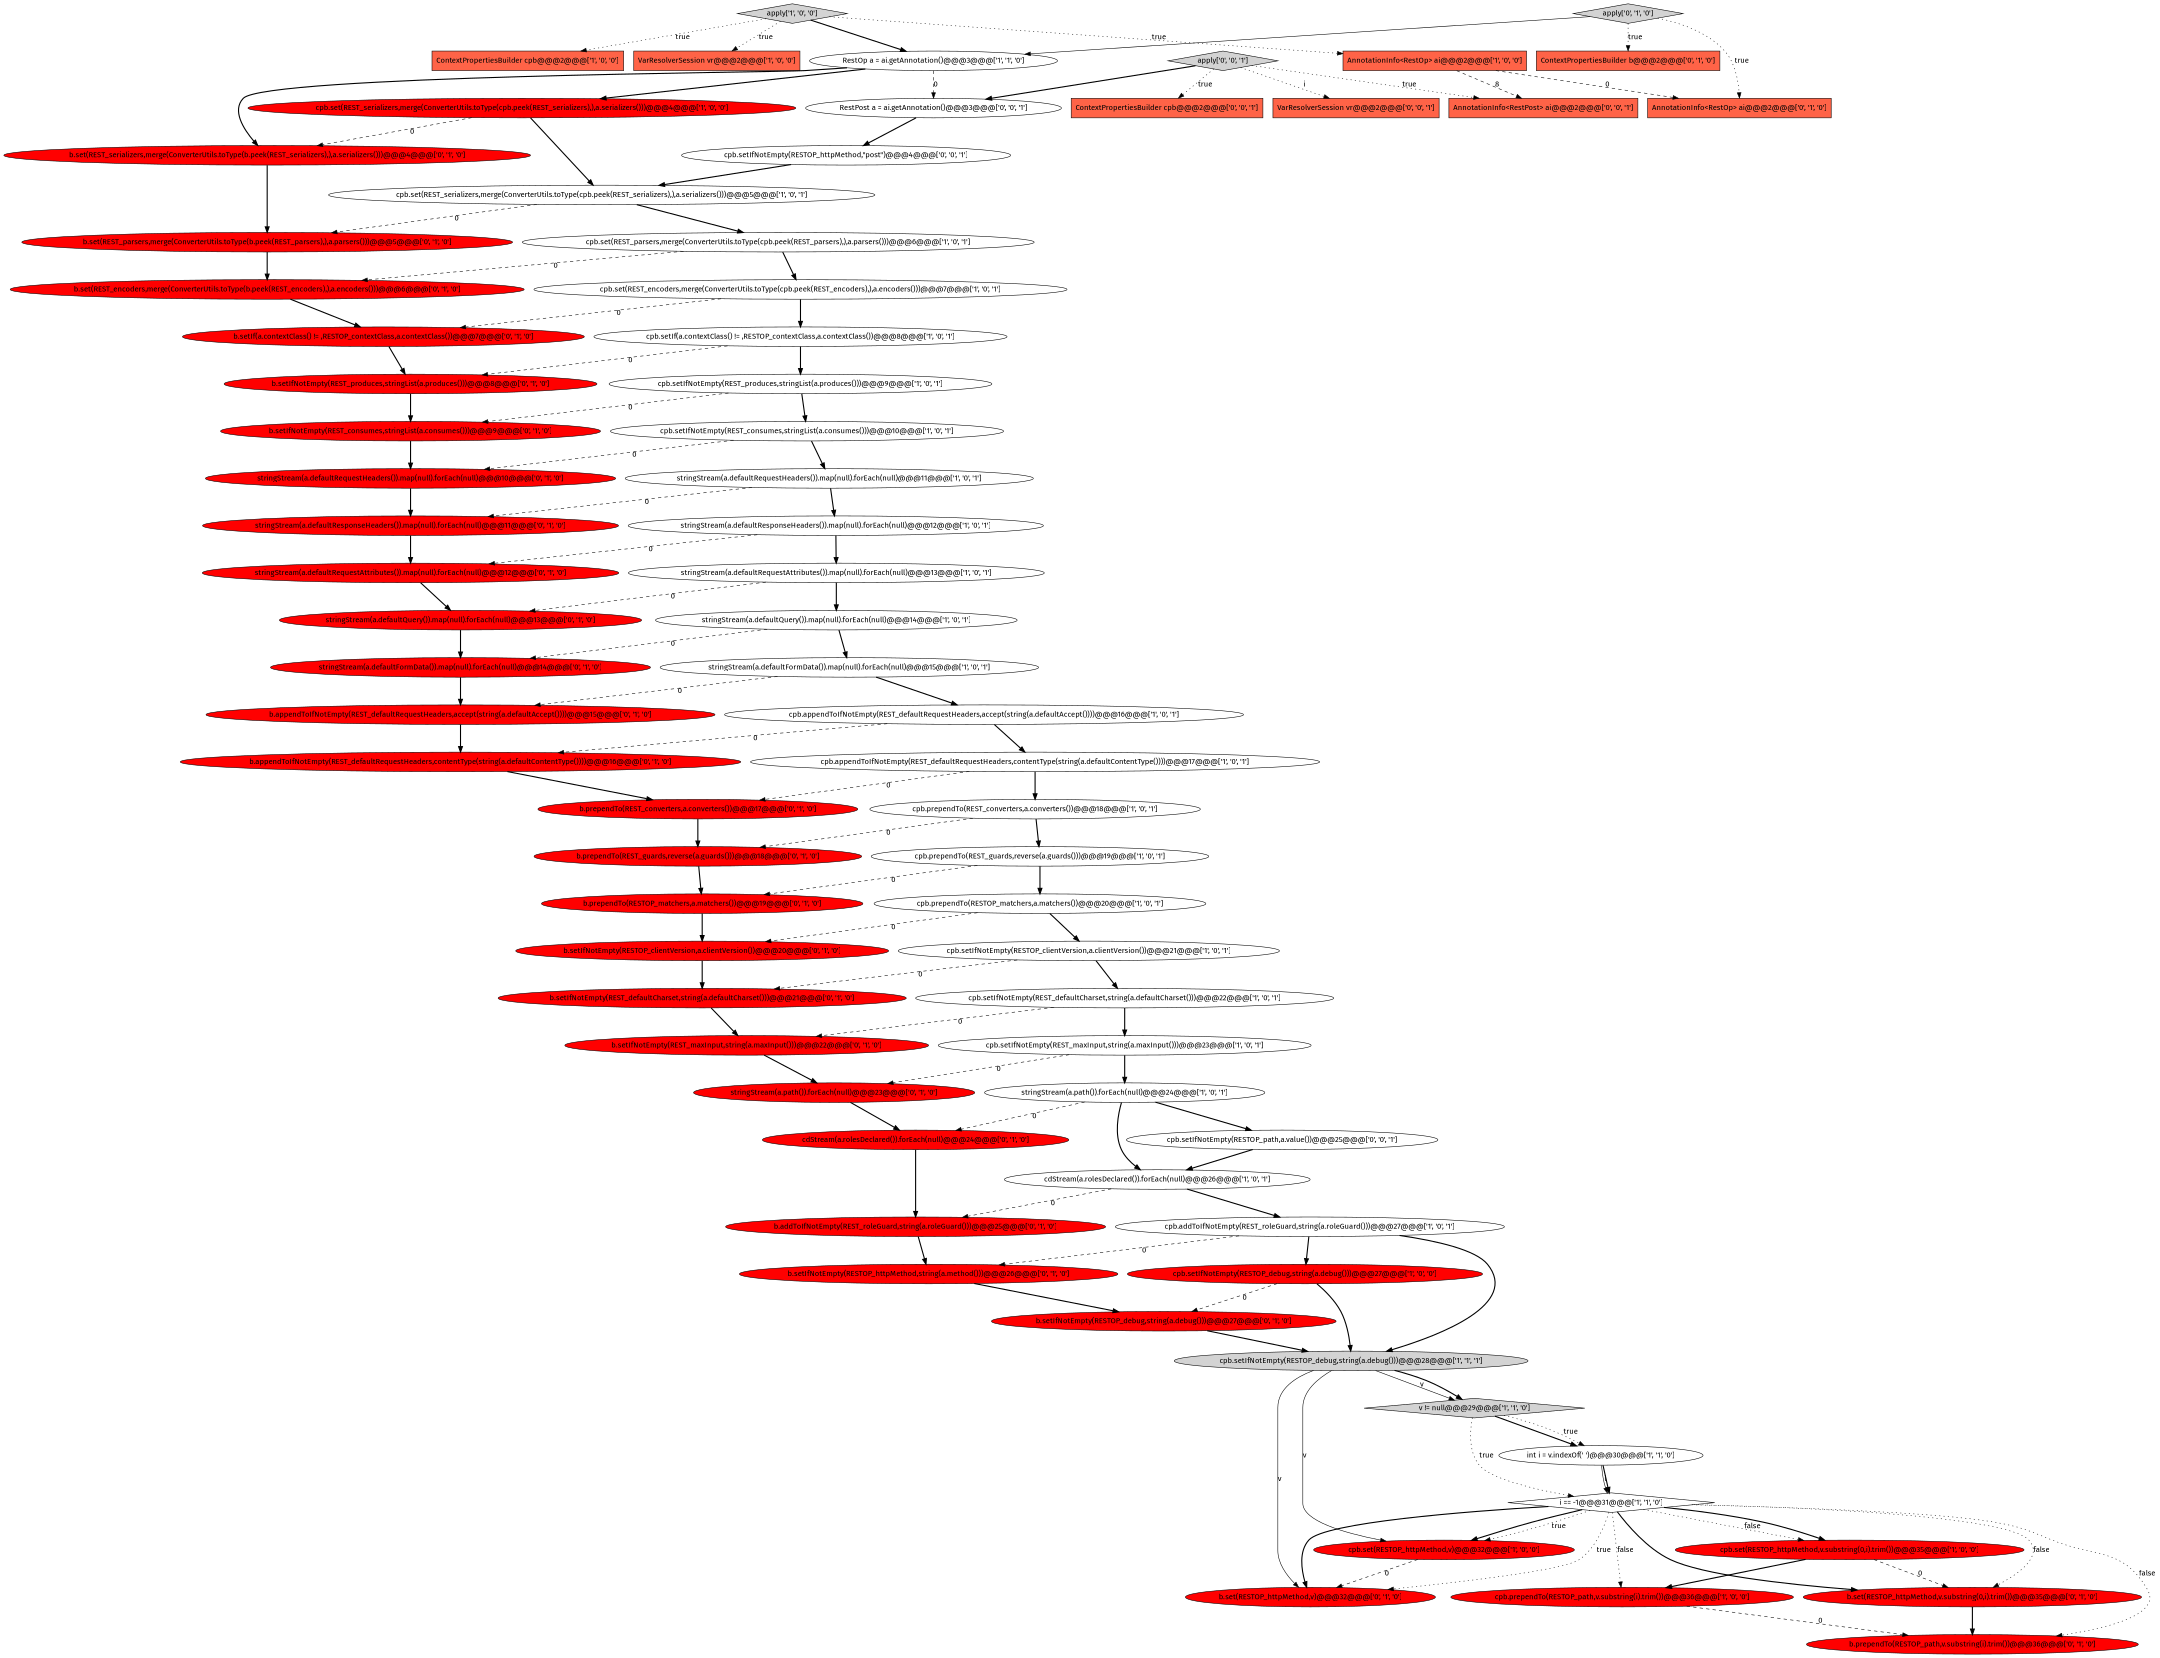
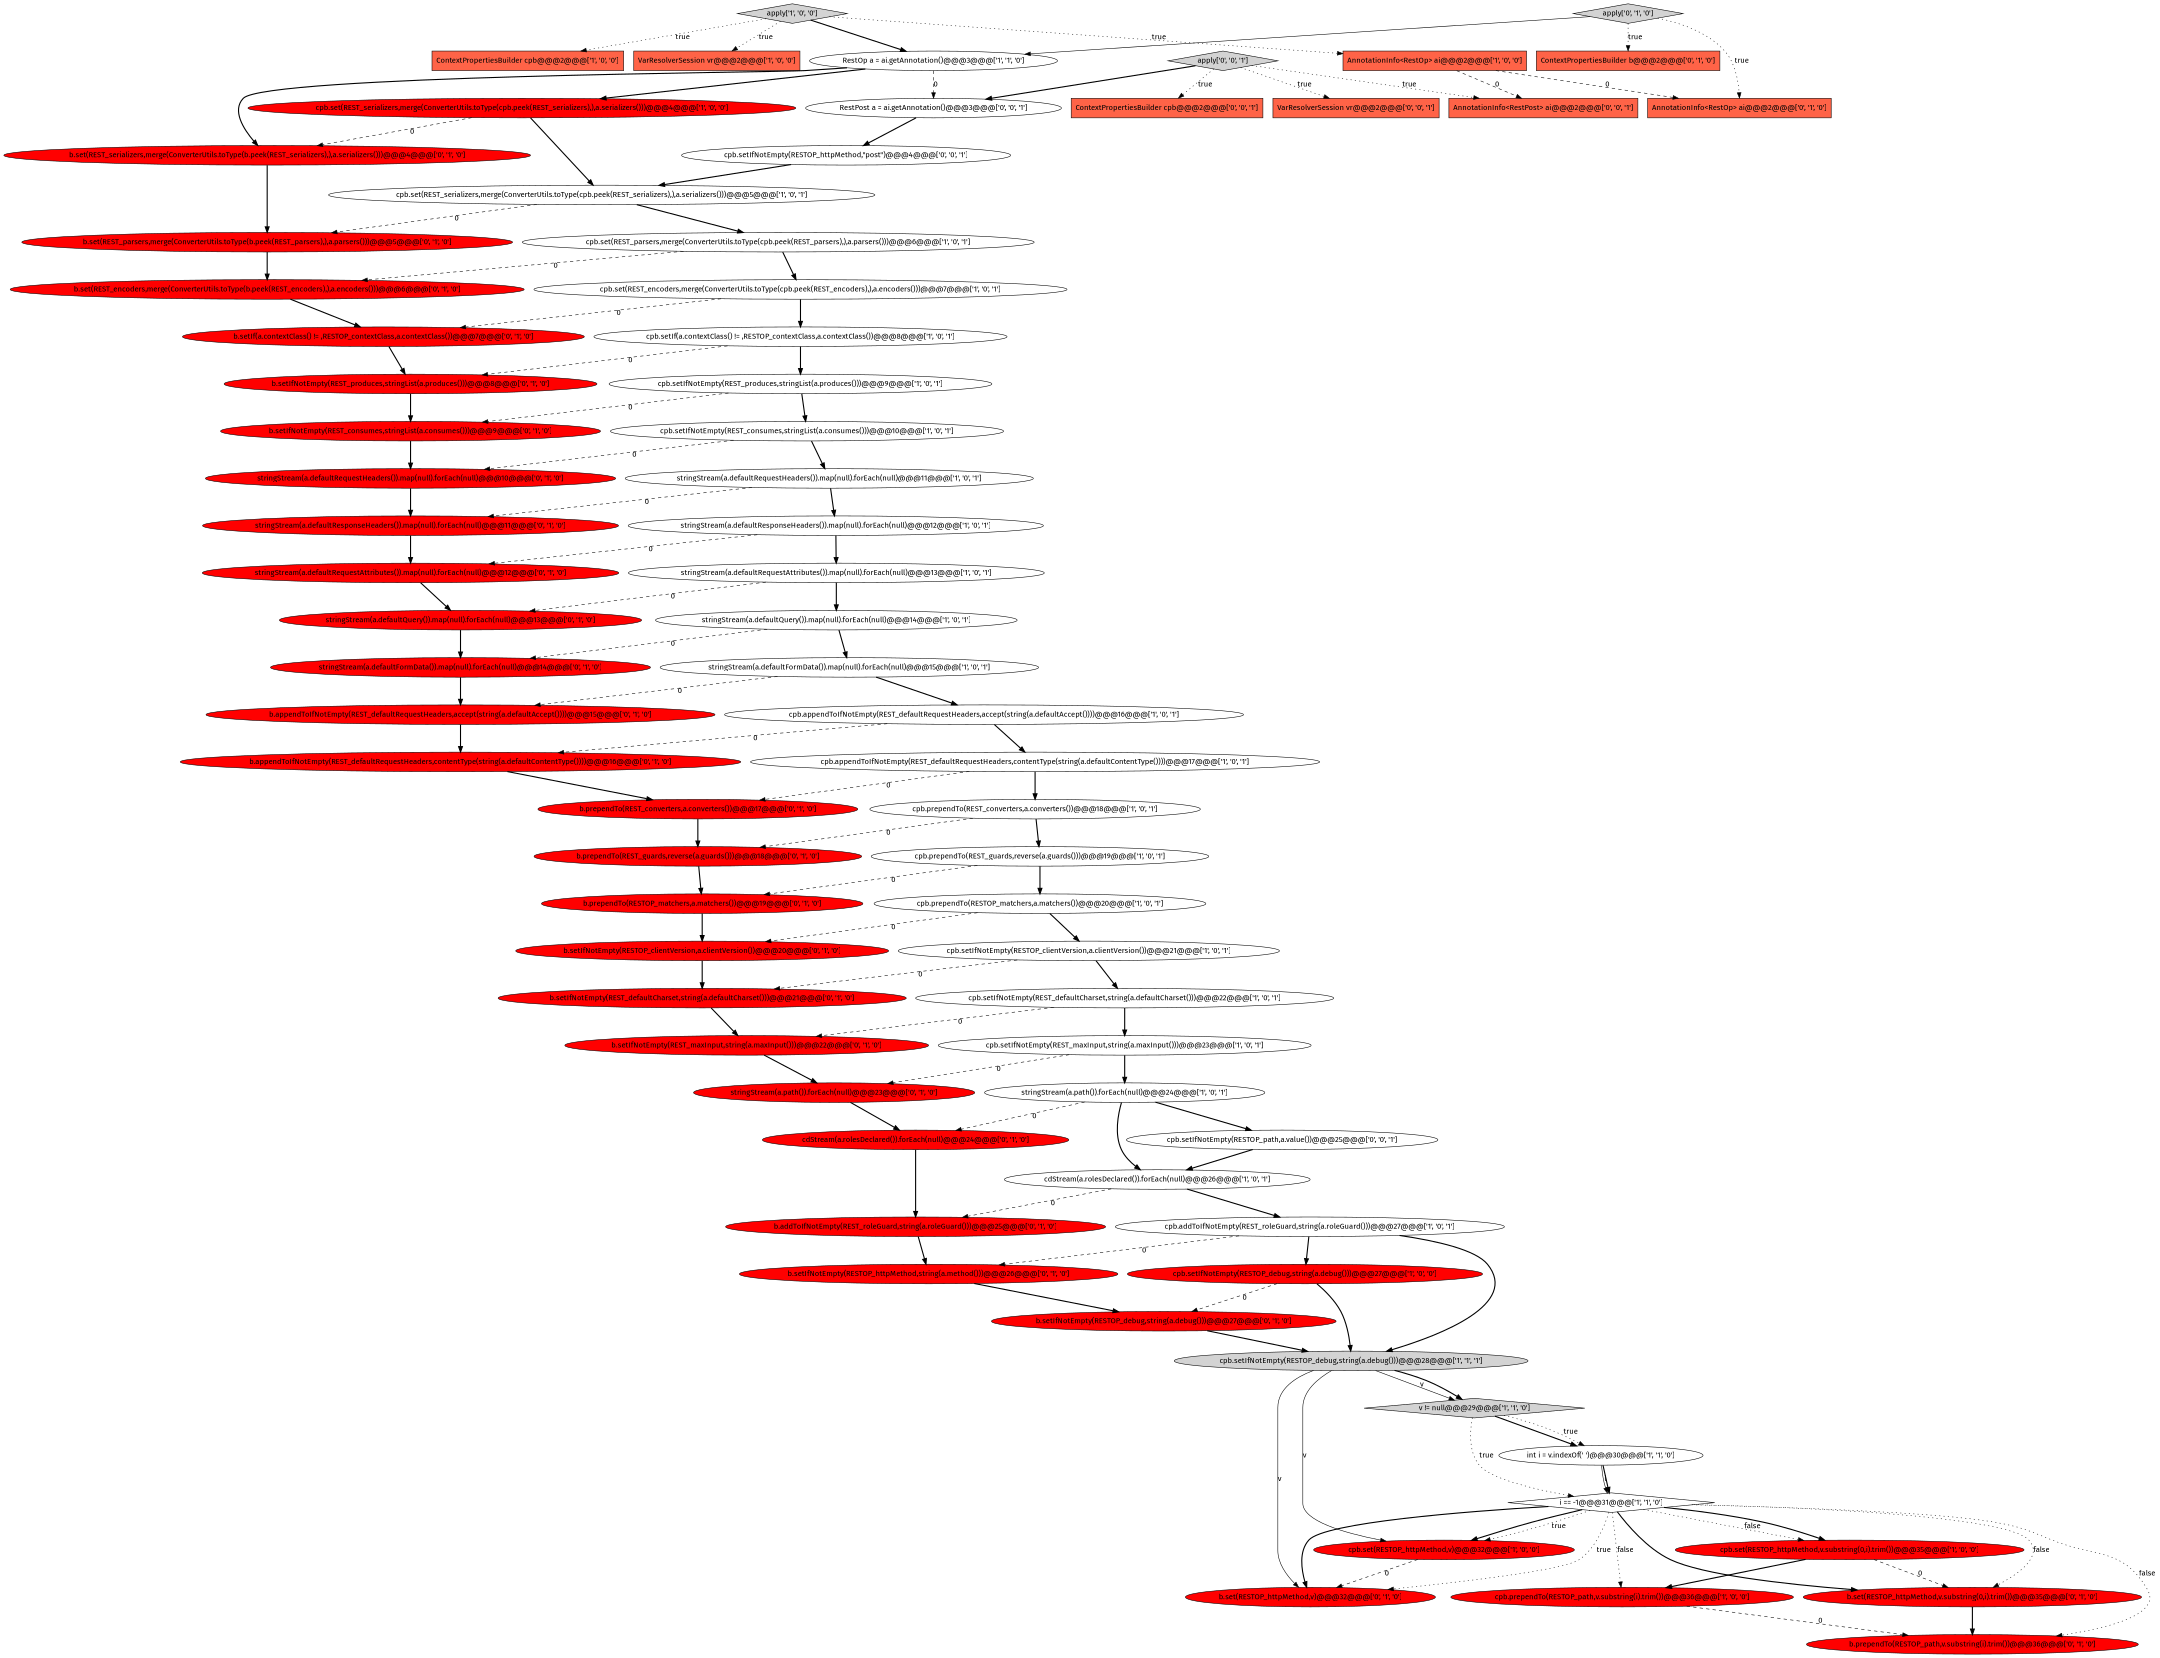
(1305, 84) -> (1305, 84)
(1497, 84) -> (1497, 84)
